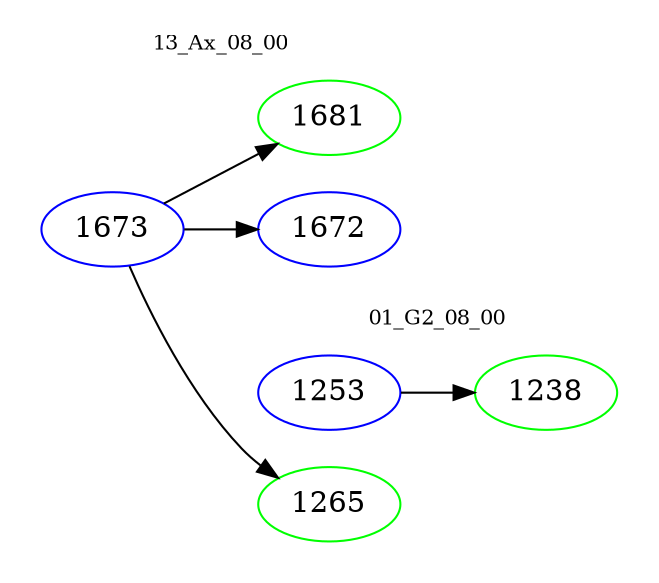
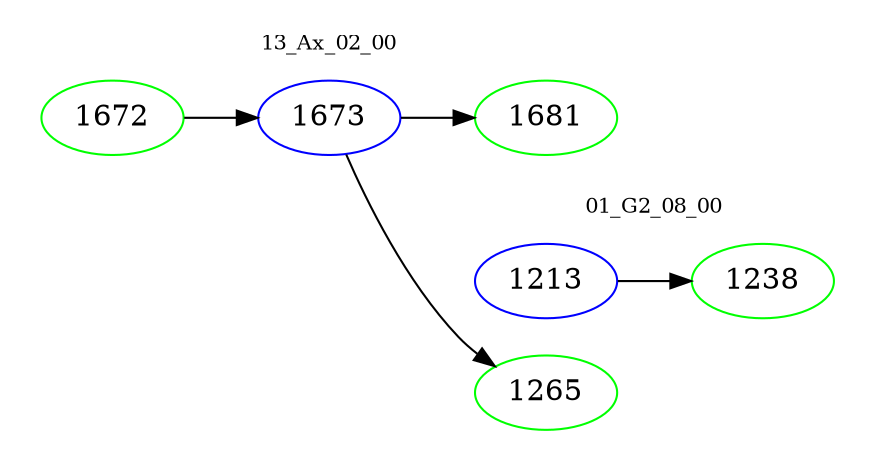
(221, 44) -> (329, 44)
(210, 229) -> (210, 118)
(329, 229) -> (113, 118)
(329, 393) -> (546, 281)
